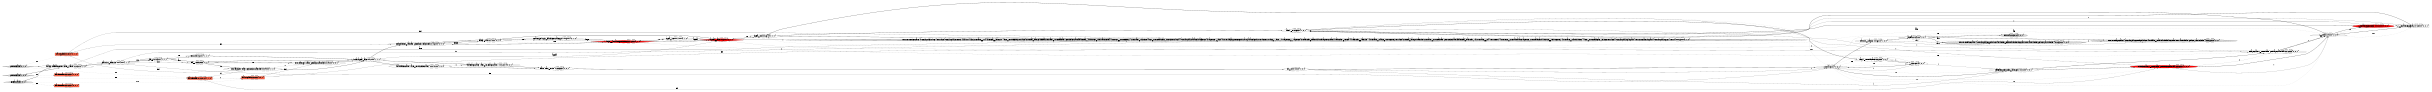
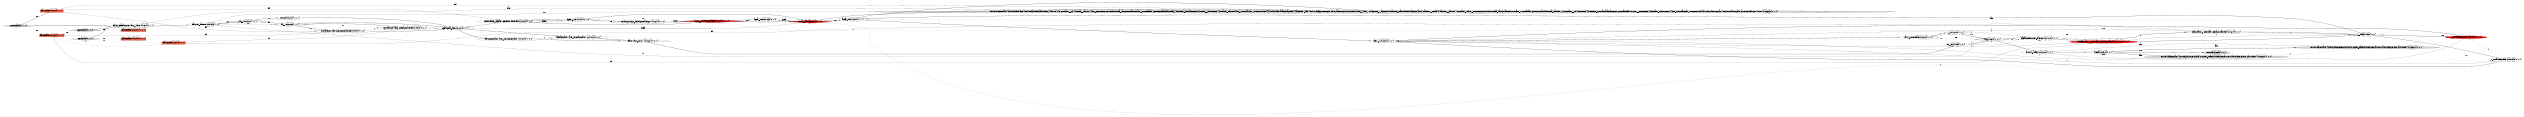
(1578, 19) -> (1687, 40)
(41, 61) -> (34, 19)
(555, 69) -> (643, 41)
(106, 78) -> (70, 33)
